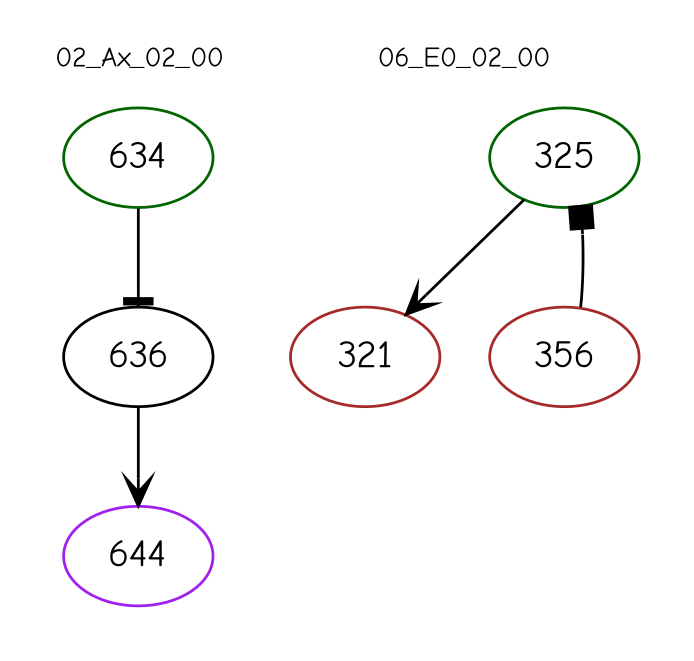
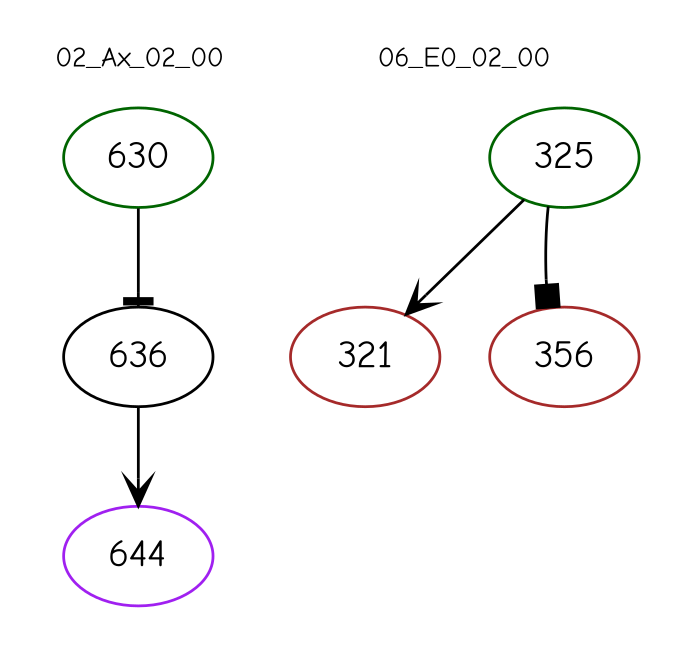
(138, 158) -> (138, 158)
(583, 271) -> (546, 243)
